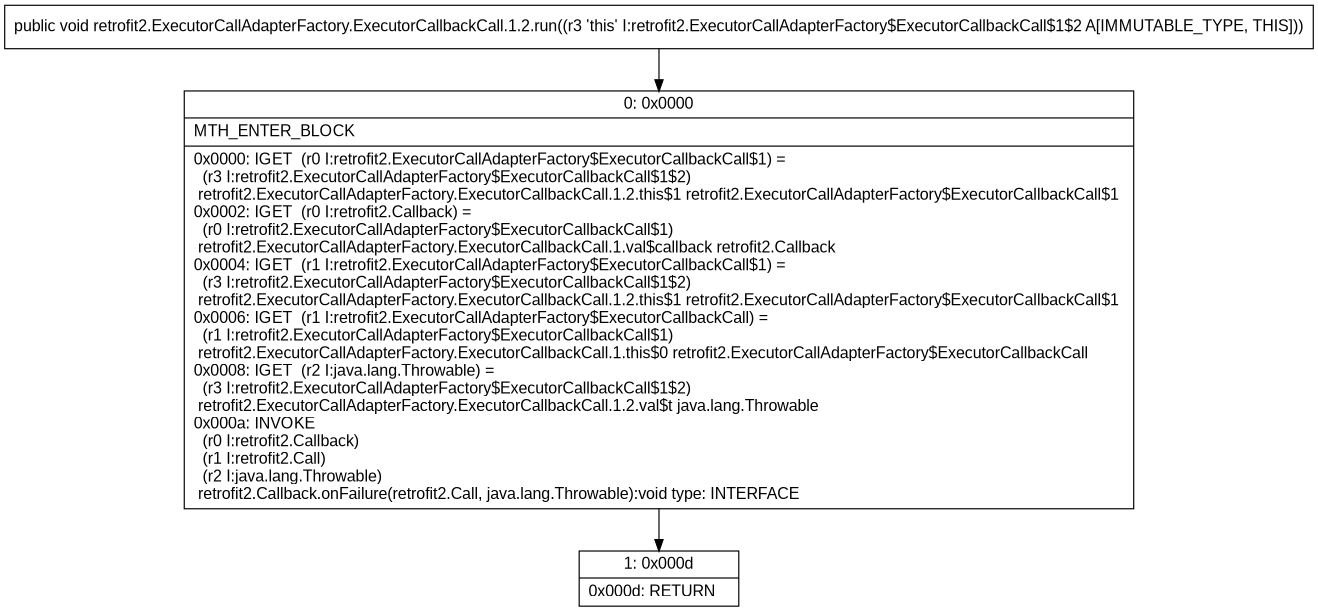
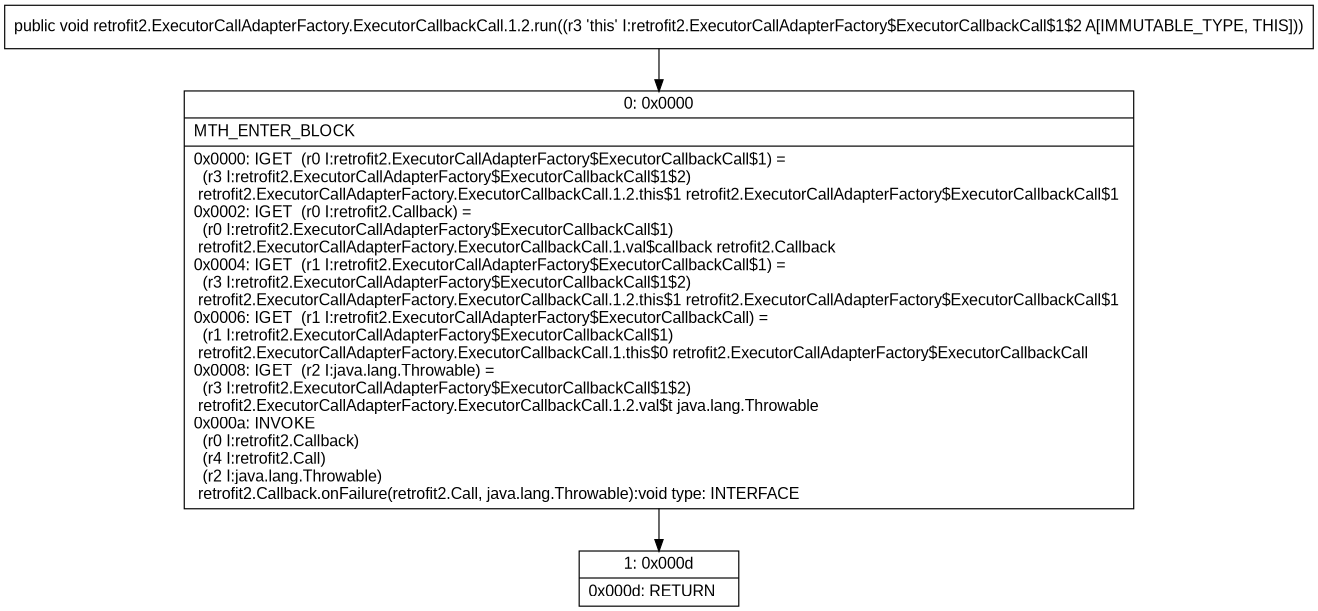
(260, 459) -> (260, 459)
